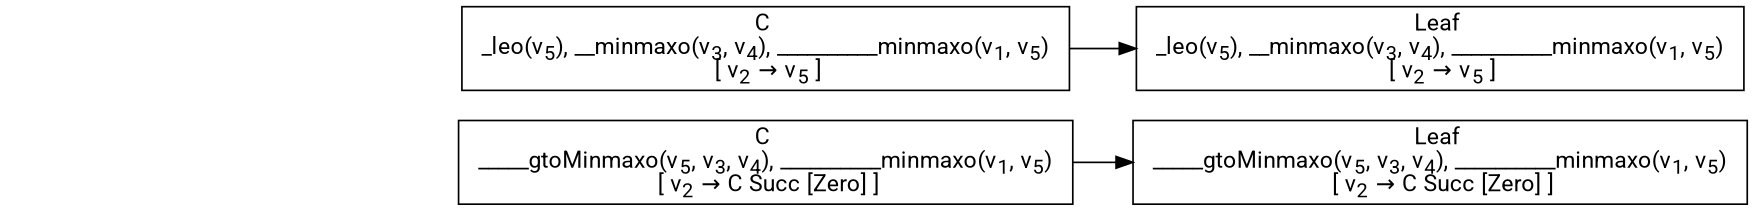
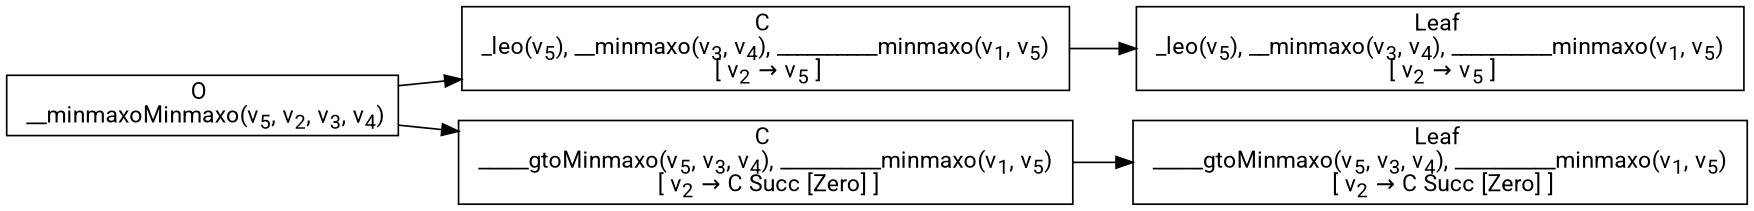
none -> (203, 105)
